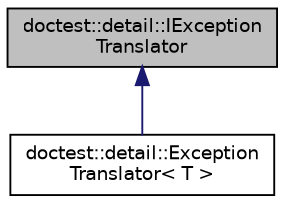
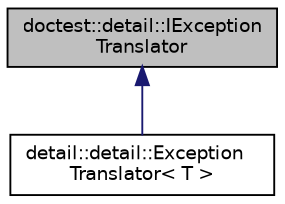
(142, 165) -> (142, 165)
